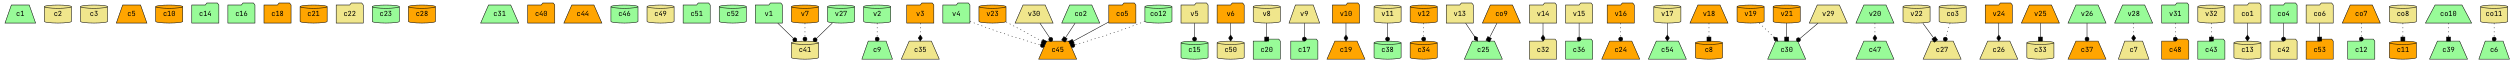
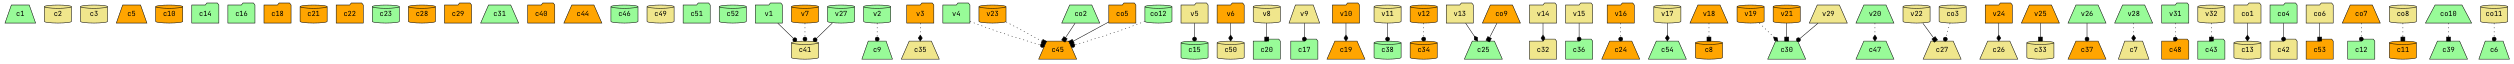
(350, 14) -> (350, 14)
none -> (458, 14)
(1034, 14) -> none
